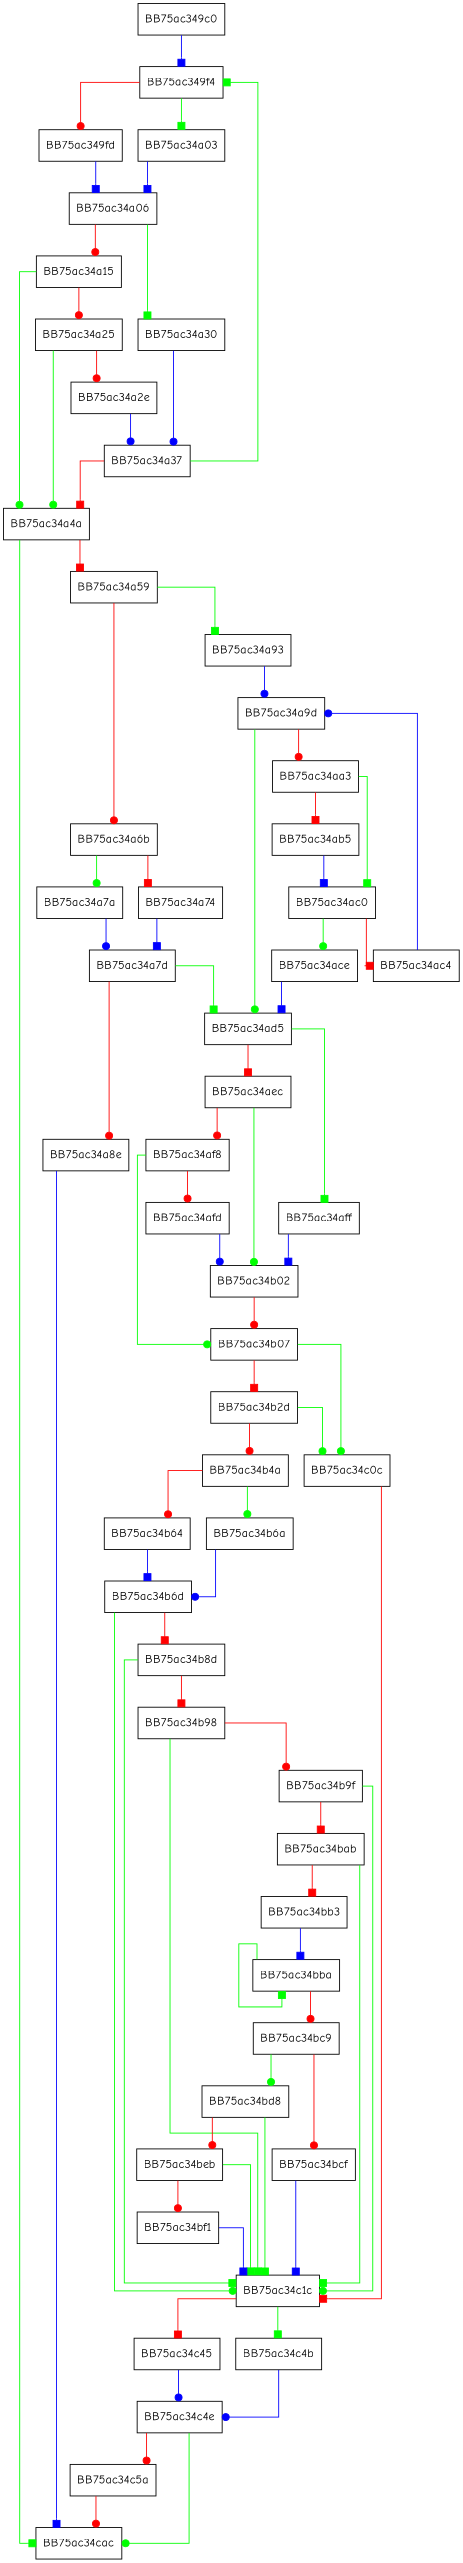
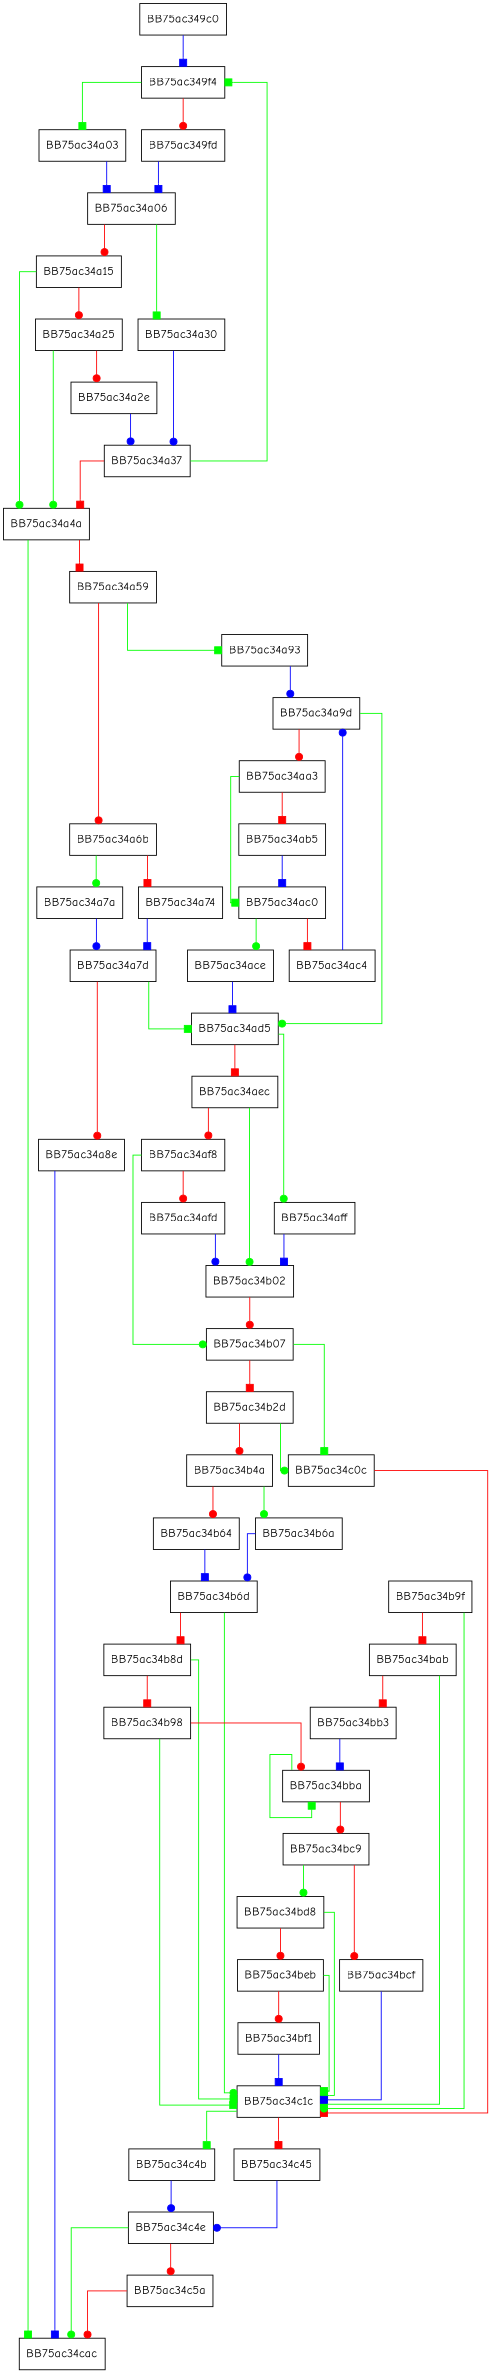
(324, 1095) -> (284, 1112)
(341, 1374) -> (324, 1380)
(276, 1723) -> (266, 1723)
